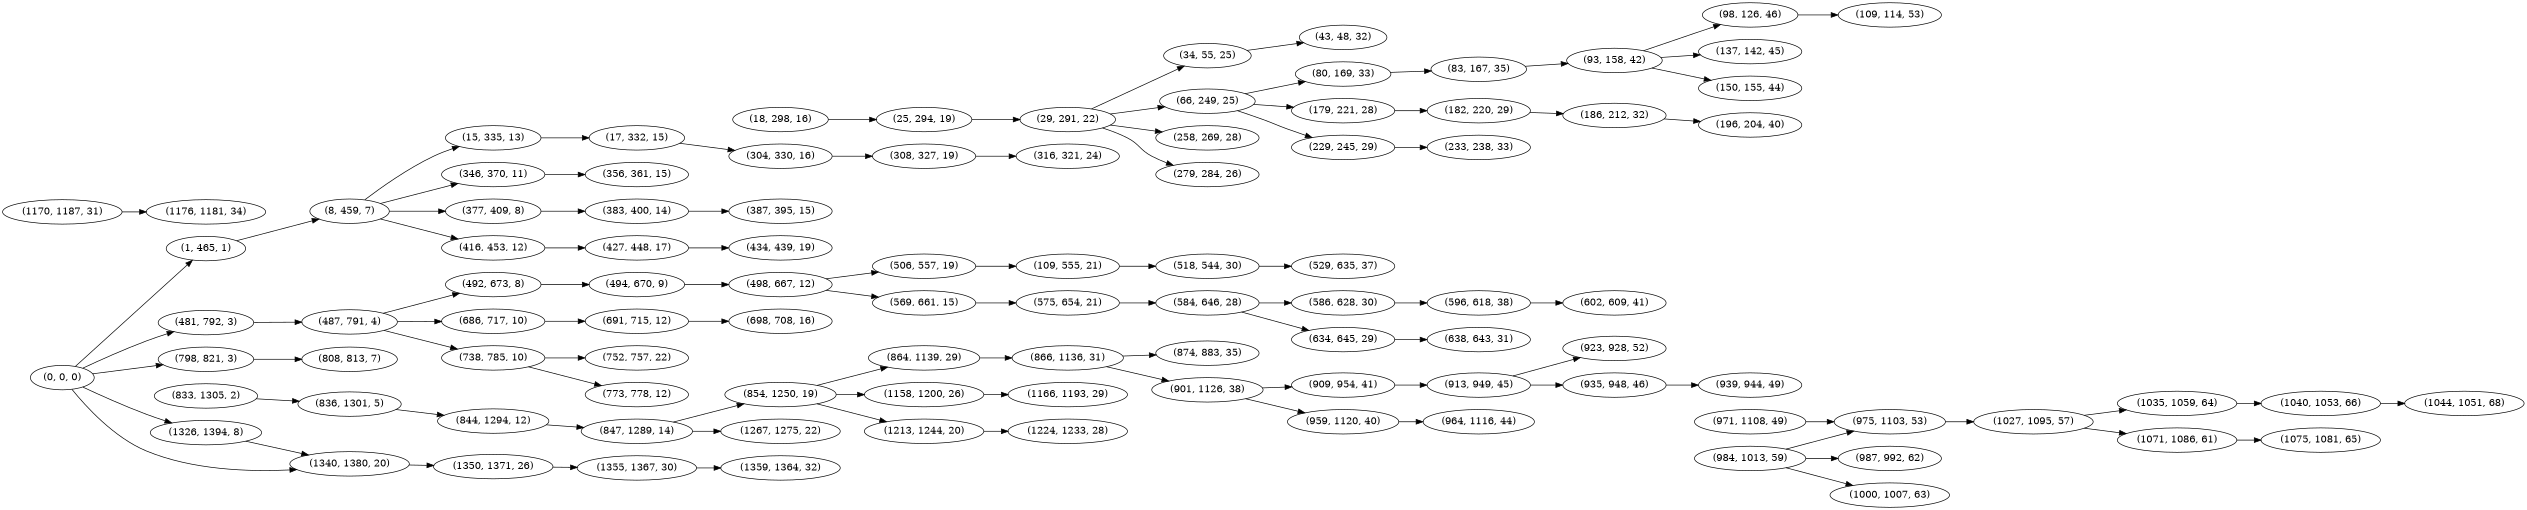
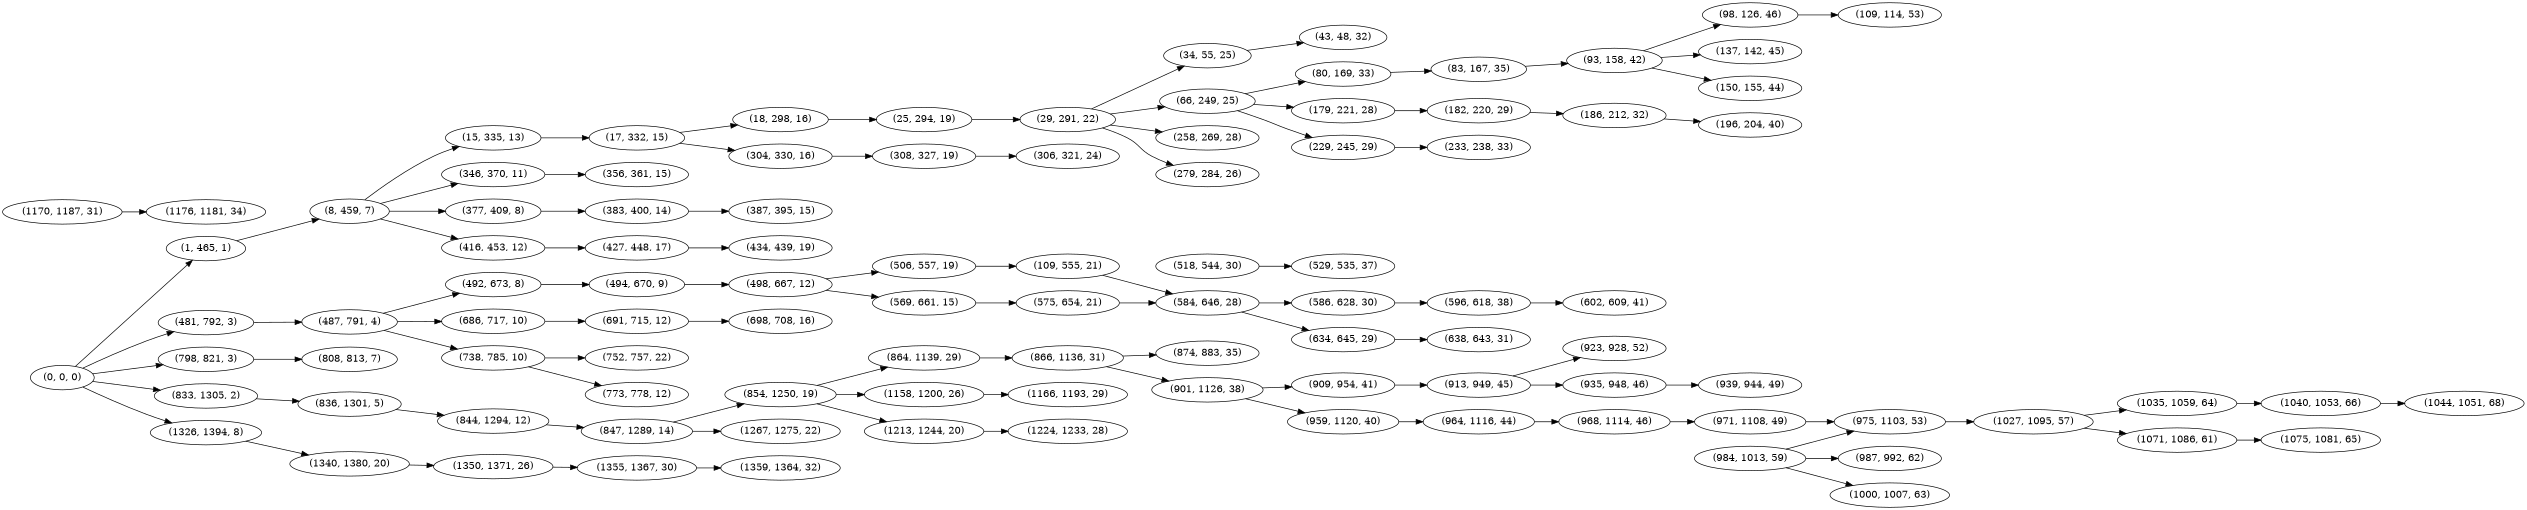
none -> (705, 129)
(1068, 156) -> (1068, 156)
(1134, 266) -> (1134, 284)
(1343, 266) -> (1343, 266)
none -> (1614, 422)
(169, 459) -> (123, 385)
